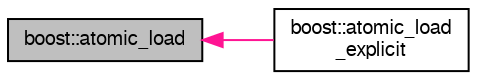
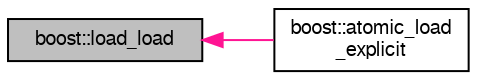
(105, 40) -> (105, 40)
